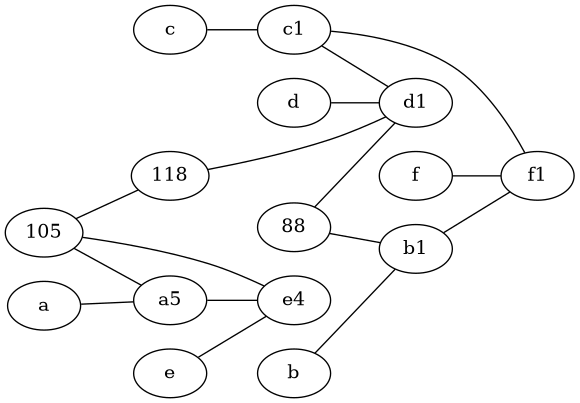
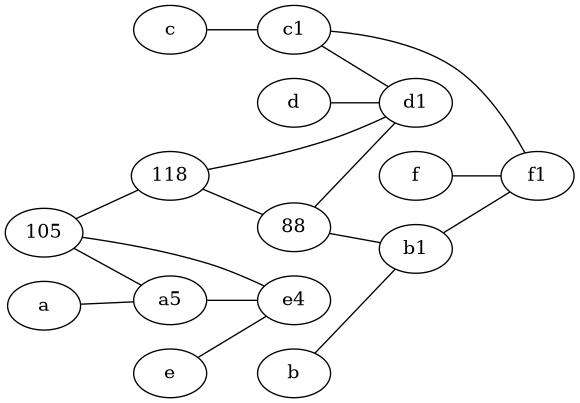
none -> (233, 202)
